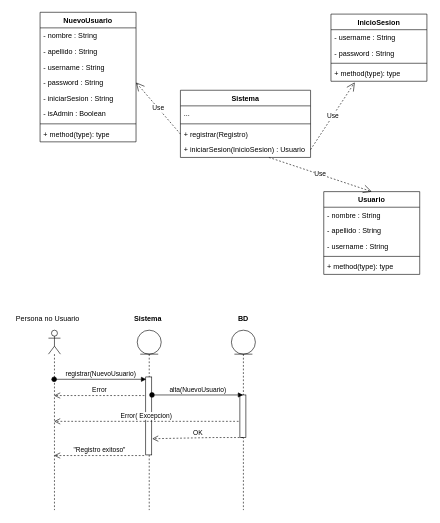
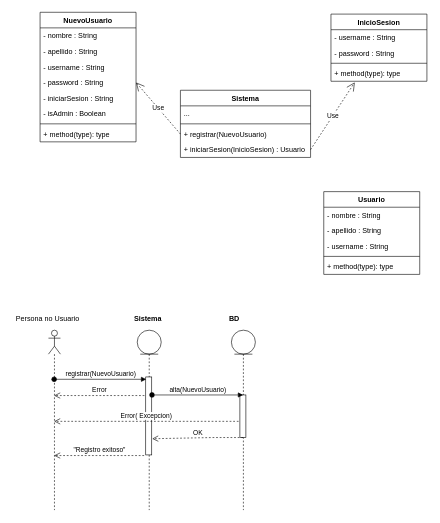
(223, 134) -> (231, 134)
(321, 175) -> none
(243, 318) -> (234, 318)
